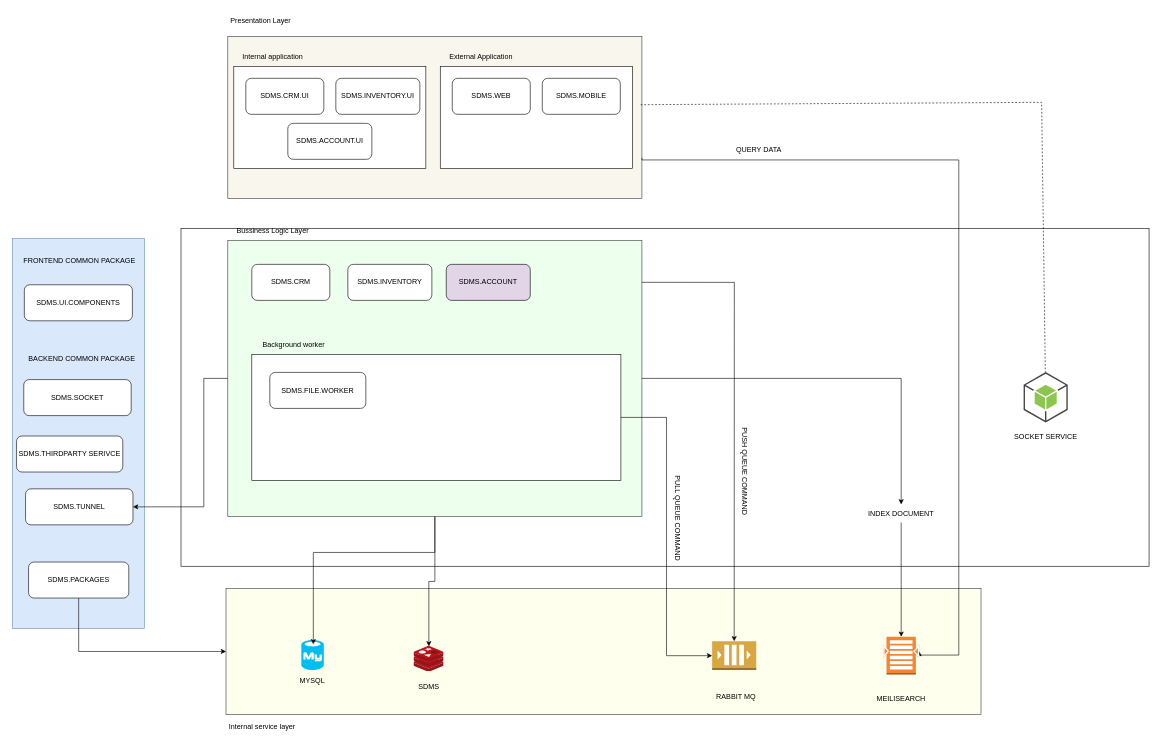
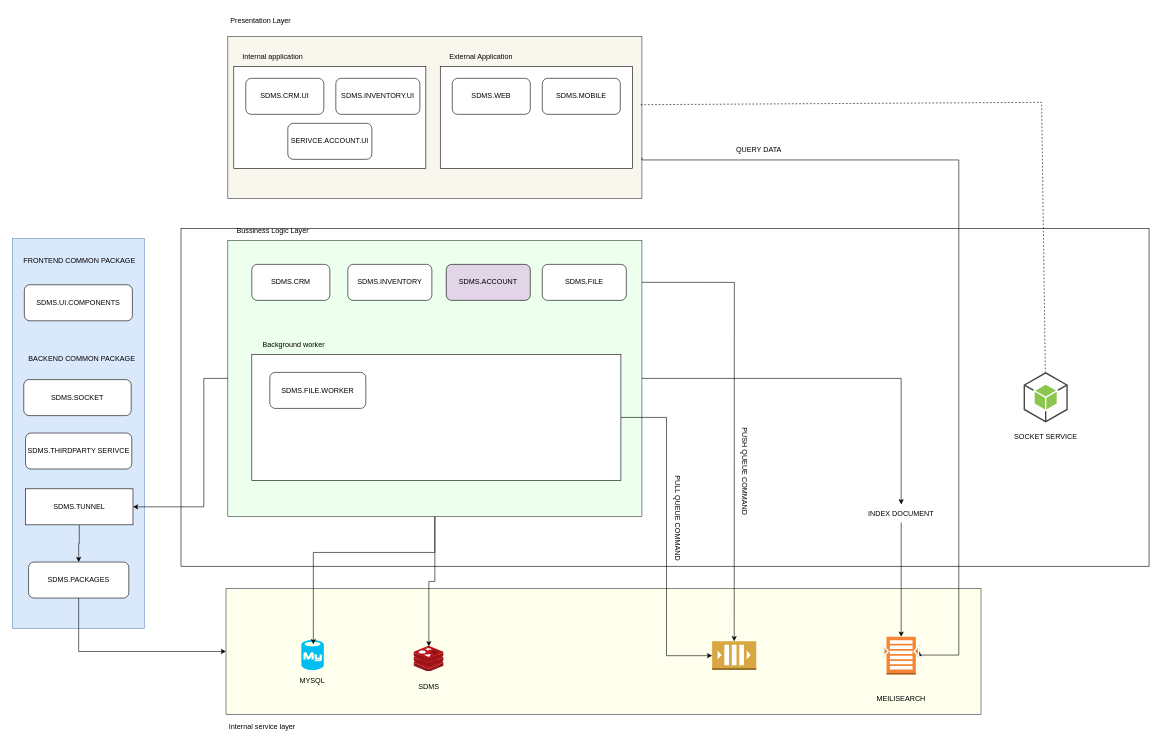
(330, 141) -> (330, 141)
none -> (584, 282)
(70, 454) -> (79, 451)
(79, 507) -> (79, 507)
none -> (79, 556)
(736, 697) -> none
